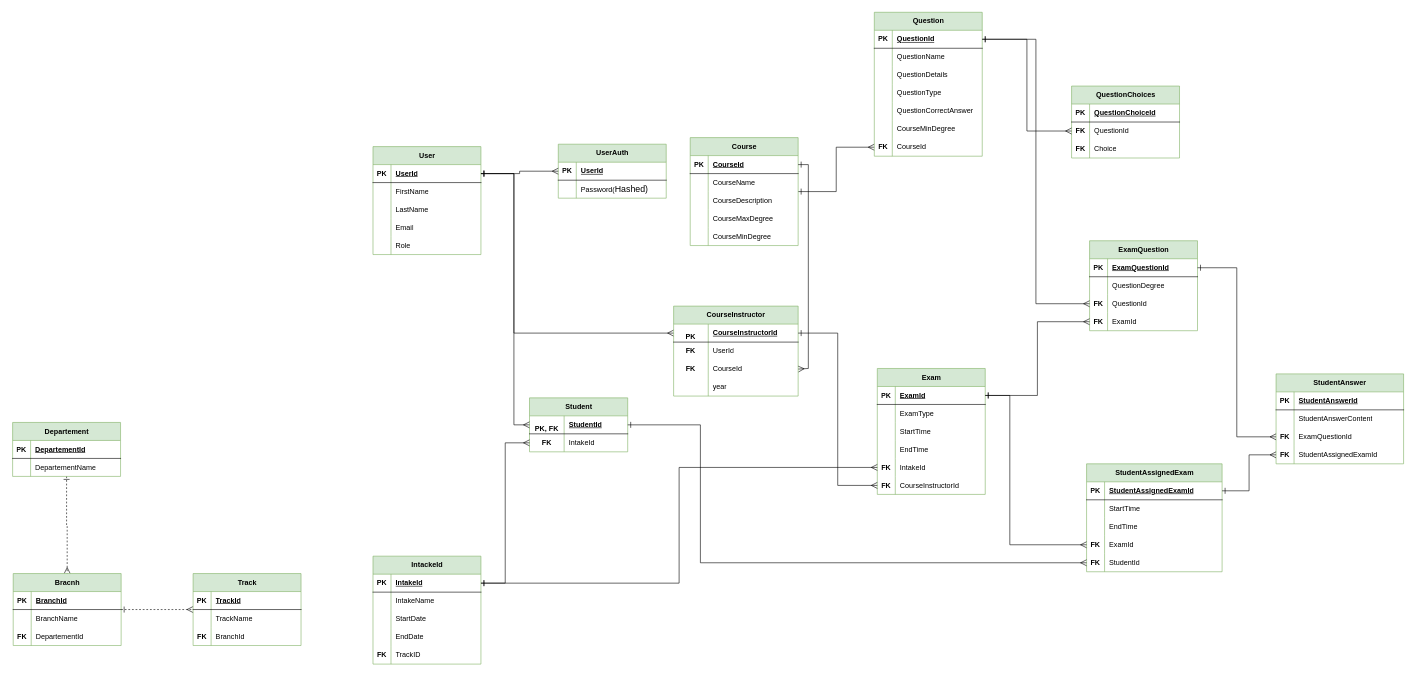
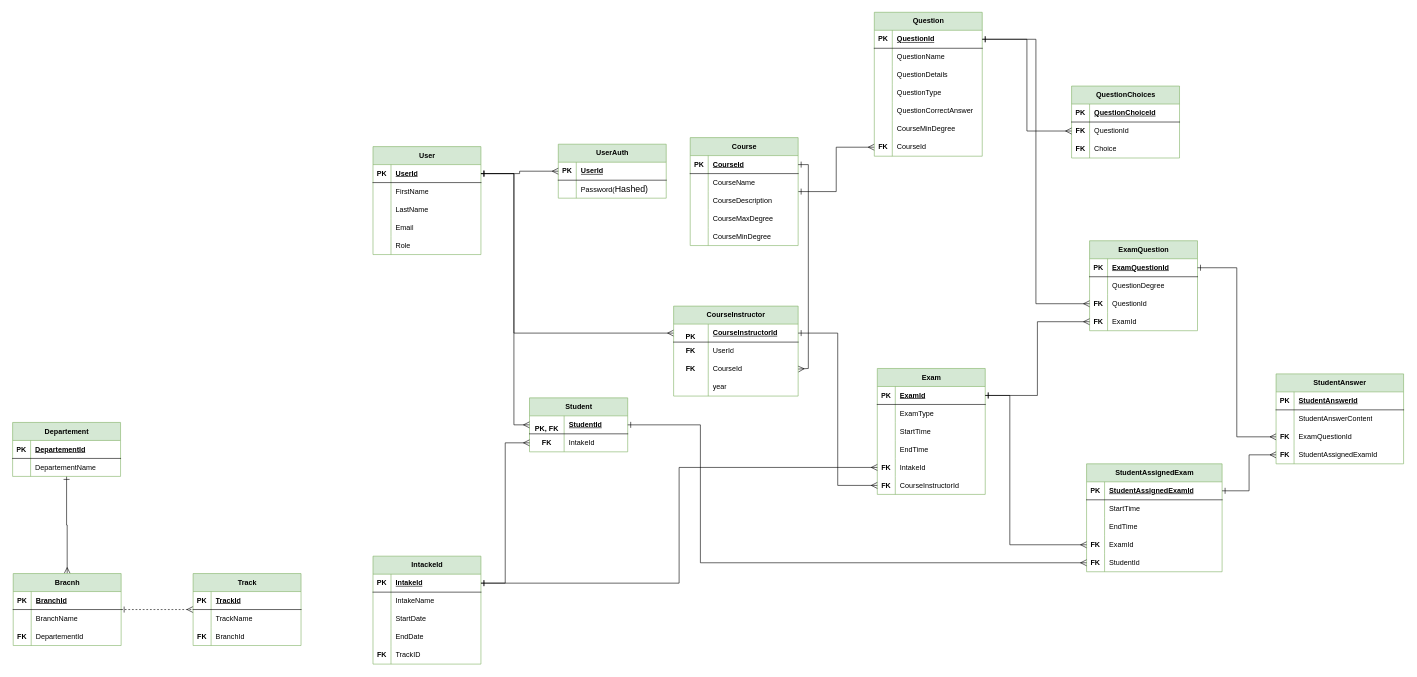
(67, 525) -> (67, 525)
